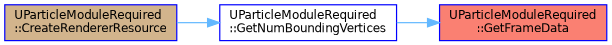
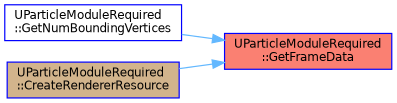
(192, 23) -> (196, 66)
